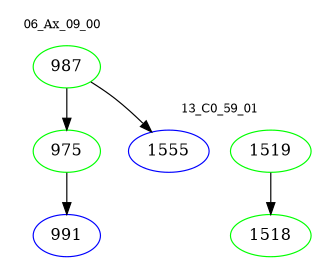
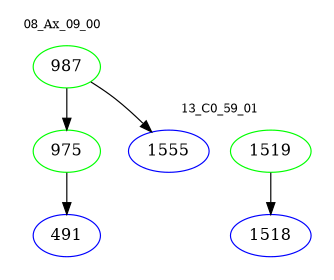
(62, 25) -> (62, 25)
(67, 236) -> (67, 236)
(271, 236) -> (271, 236)
